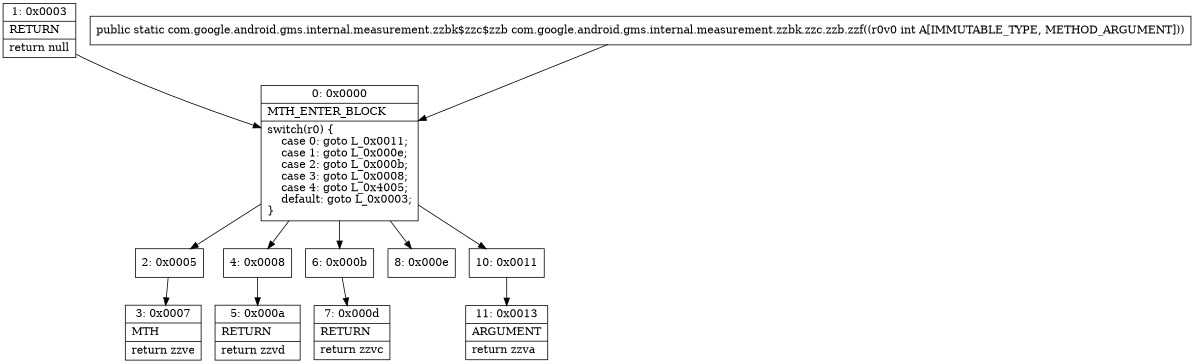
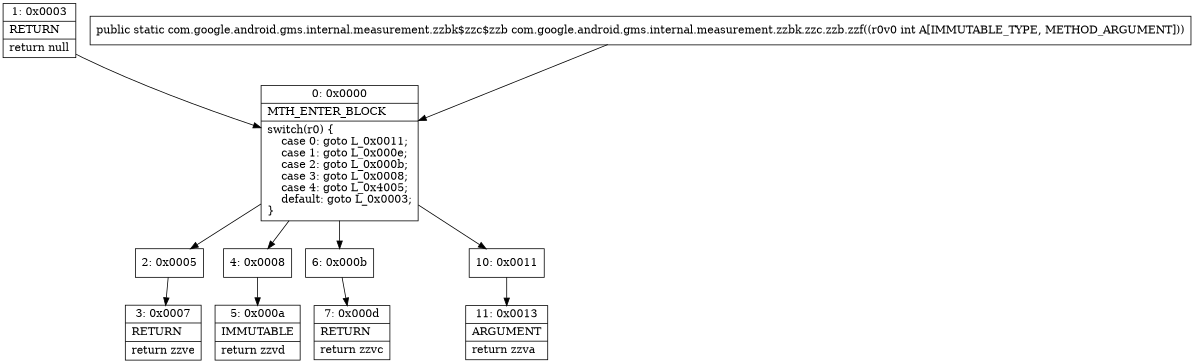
(422, 263) -> none
(145, 332) -> (157, 332)
(246, 332) -> (258, 332)
